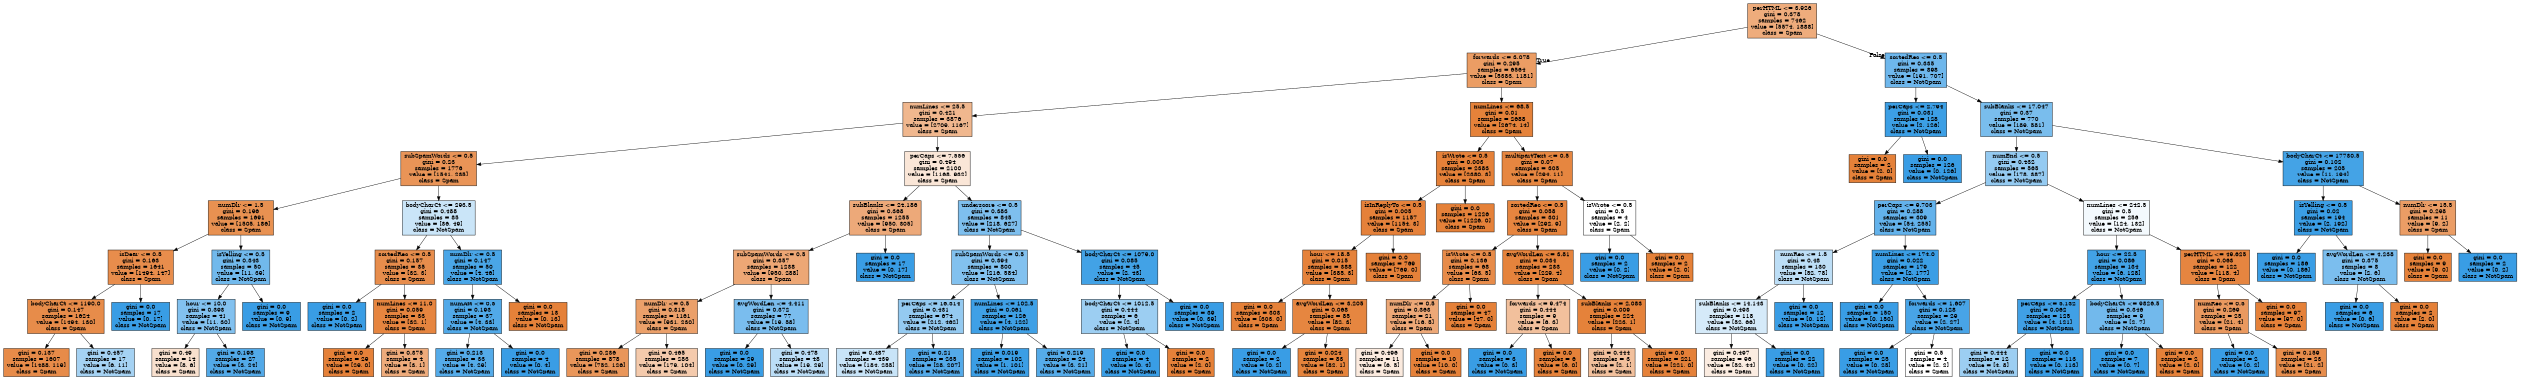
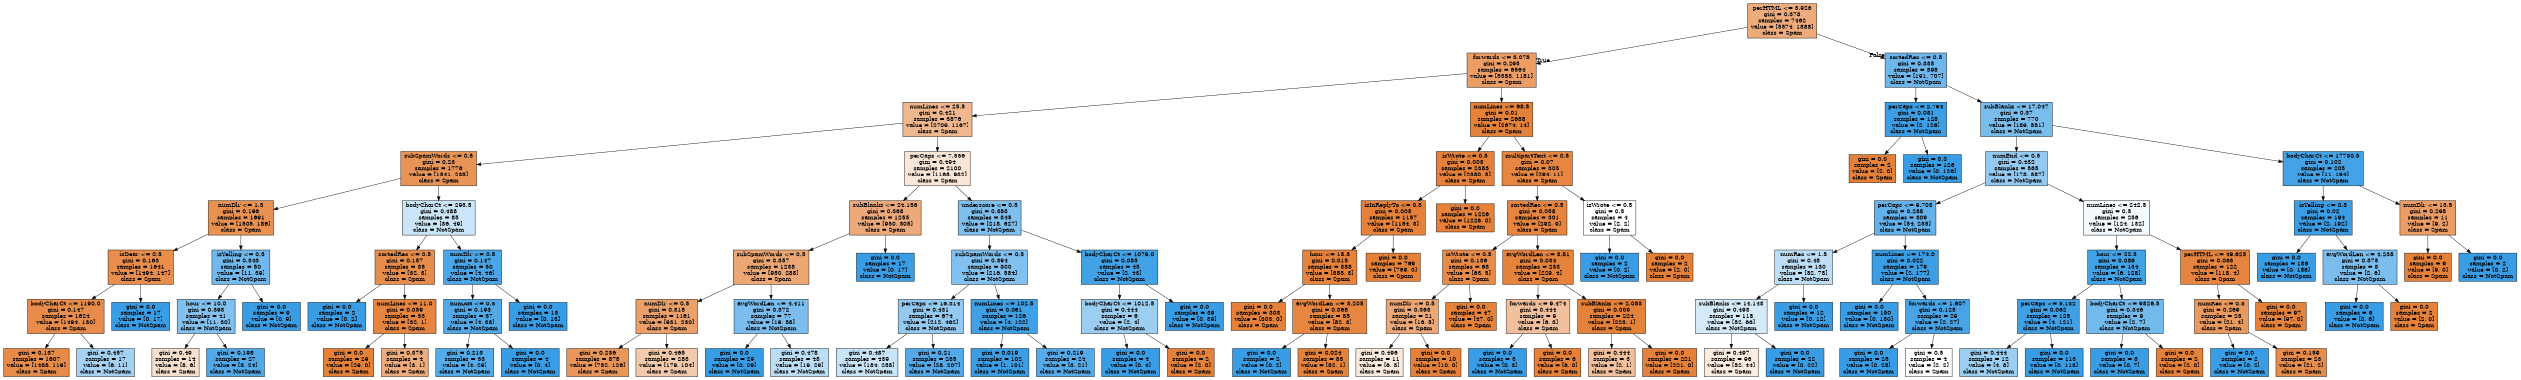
(538, 316) -> (538, 316)
(2120, 363) -> (2120, 363)
